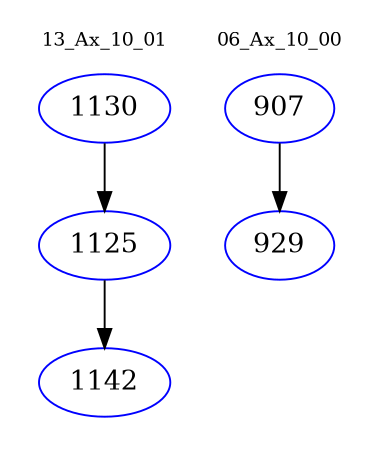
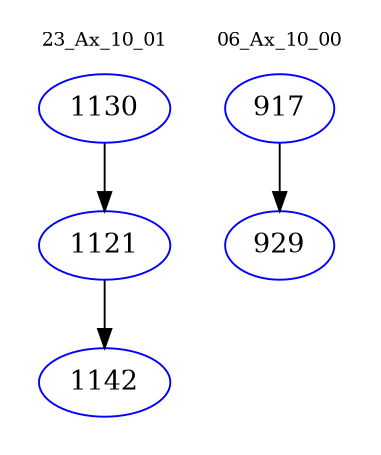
(105, 41) -> (105, 41)
(280, 108) -> (280, 108)
(105, 245) -> (105, 245)
